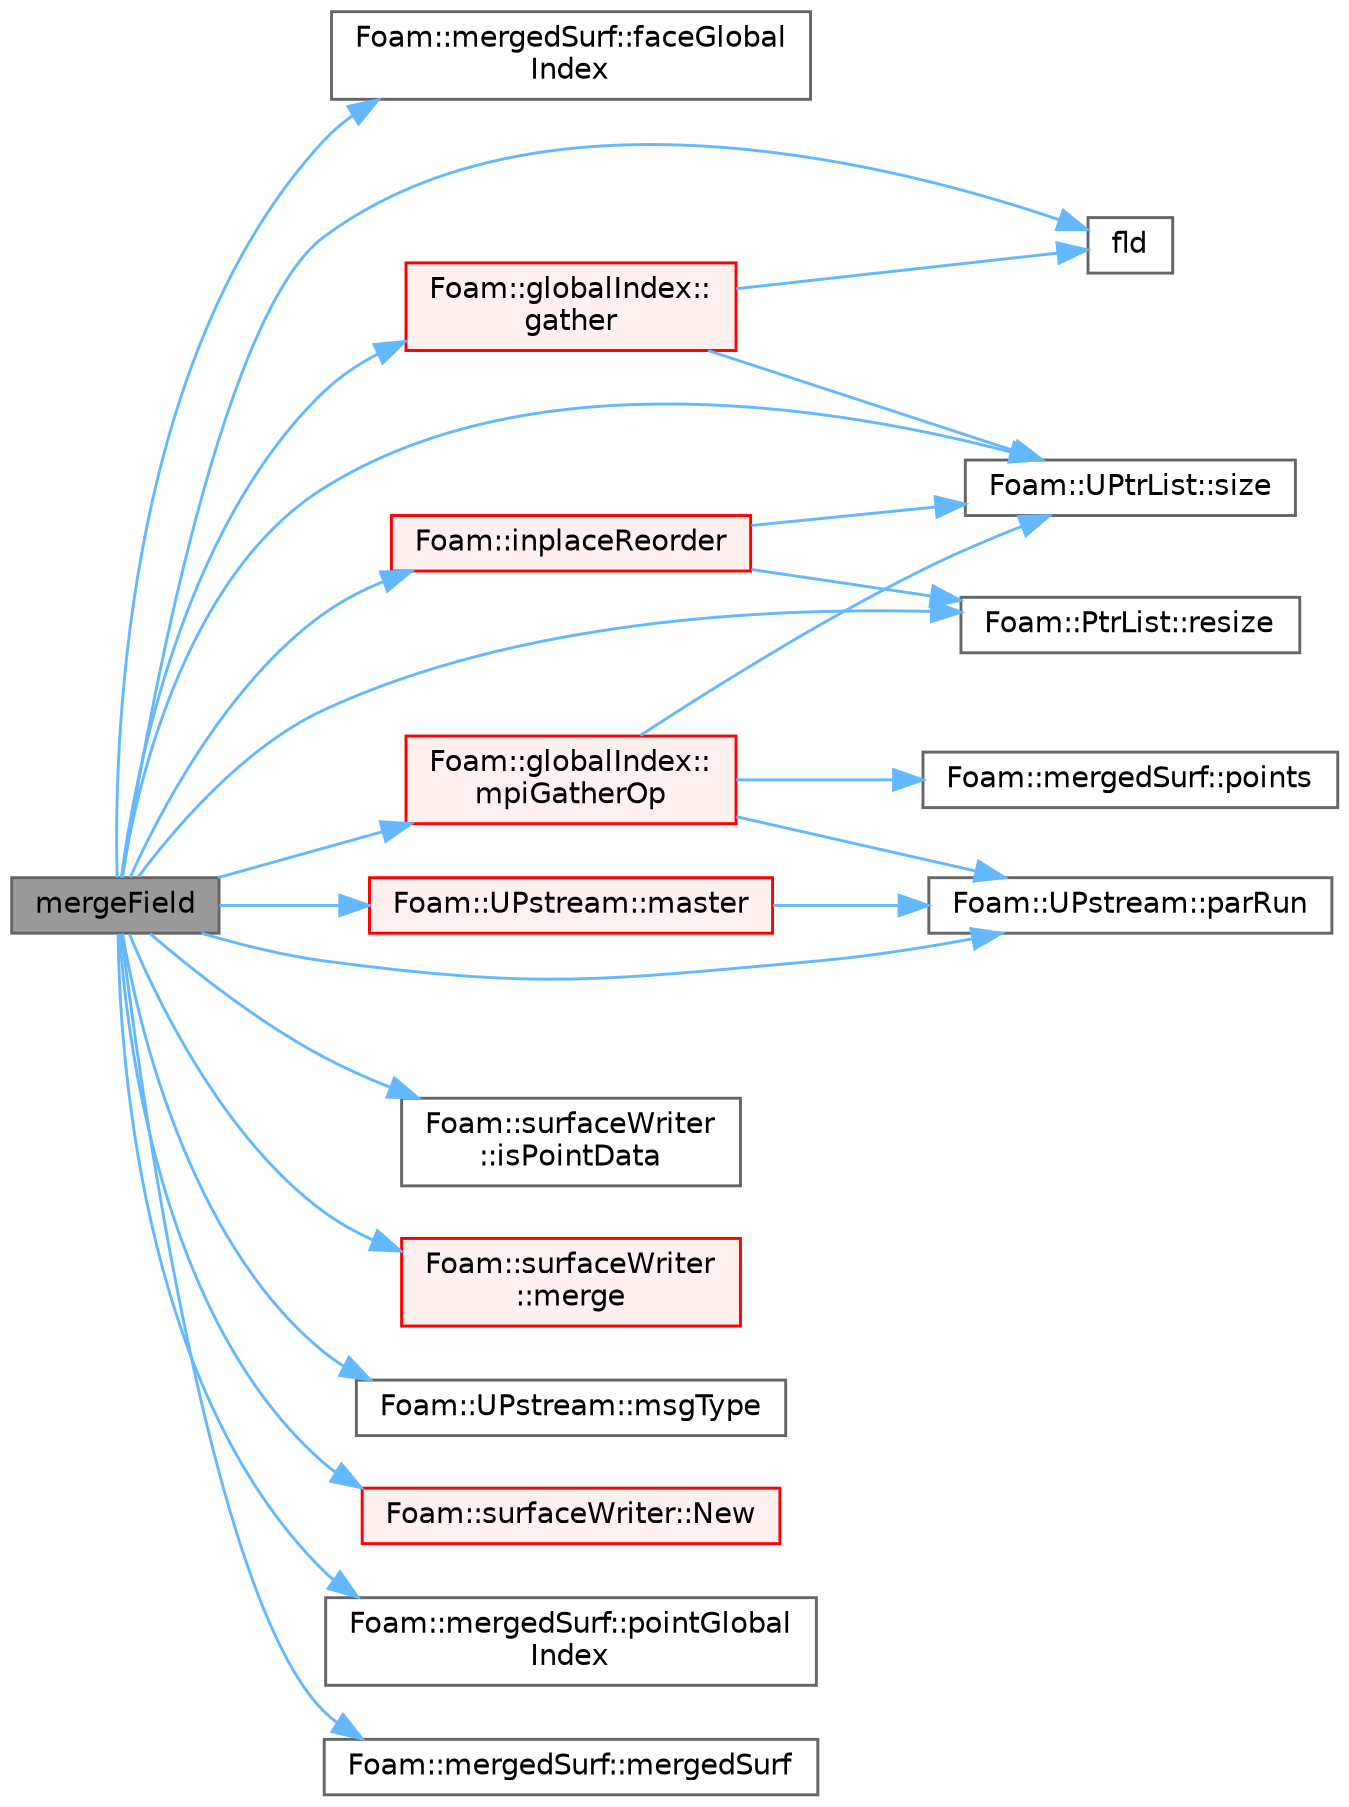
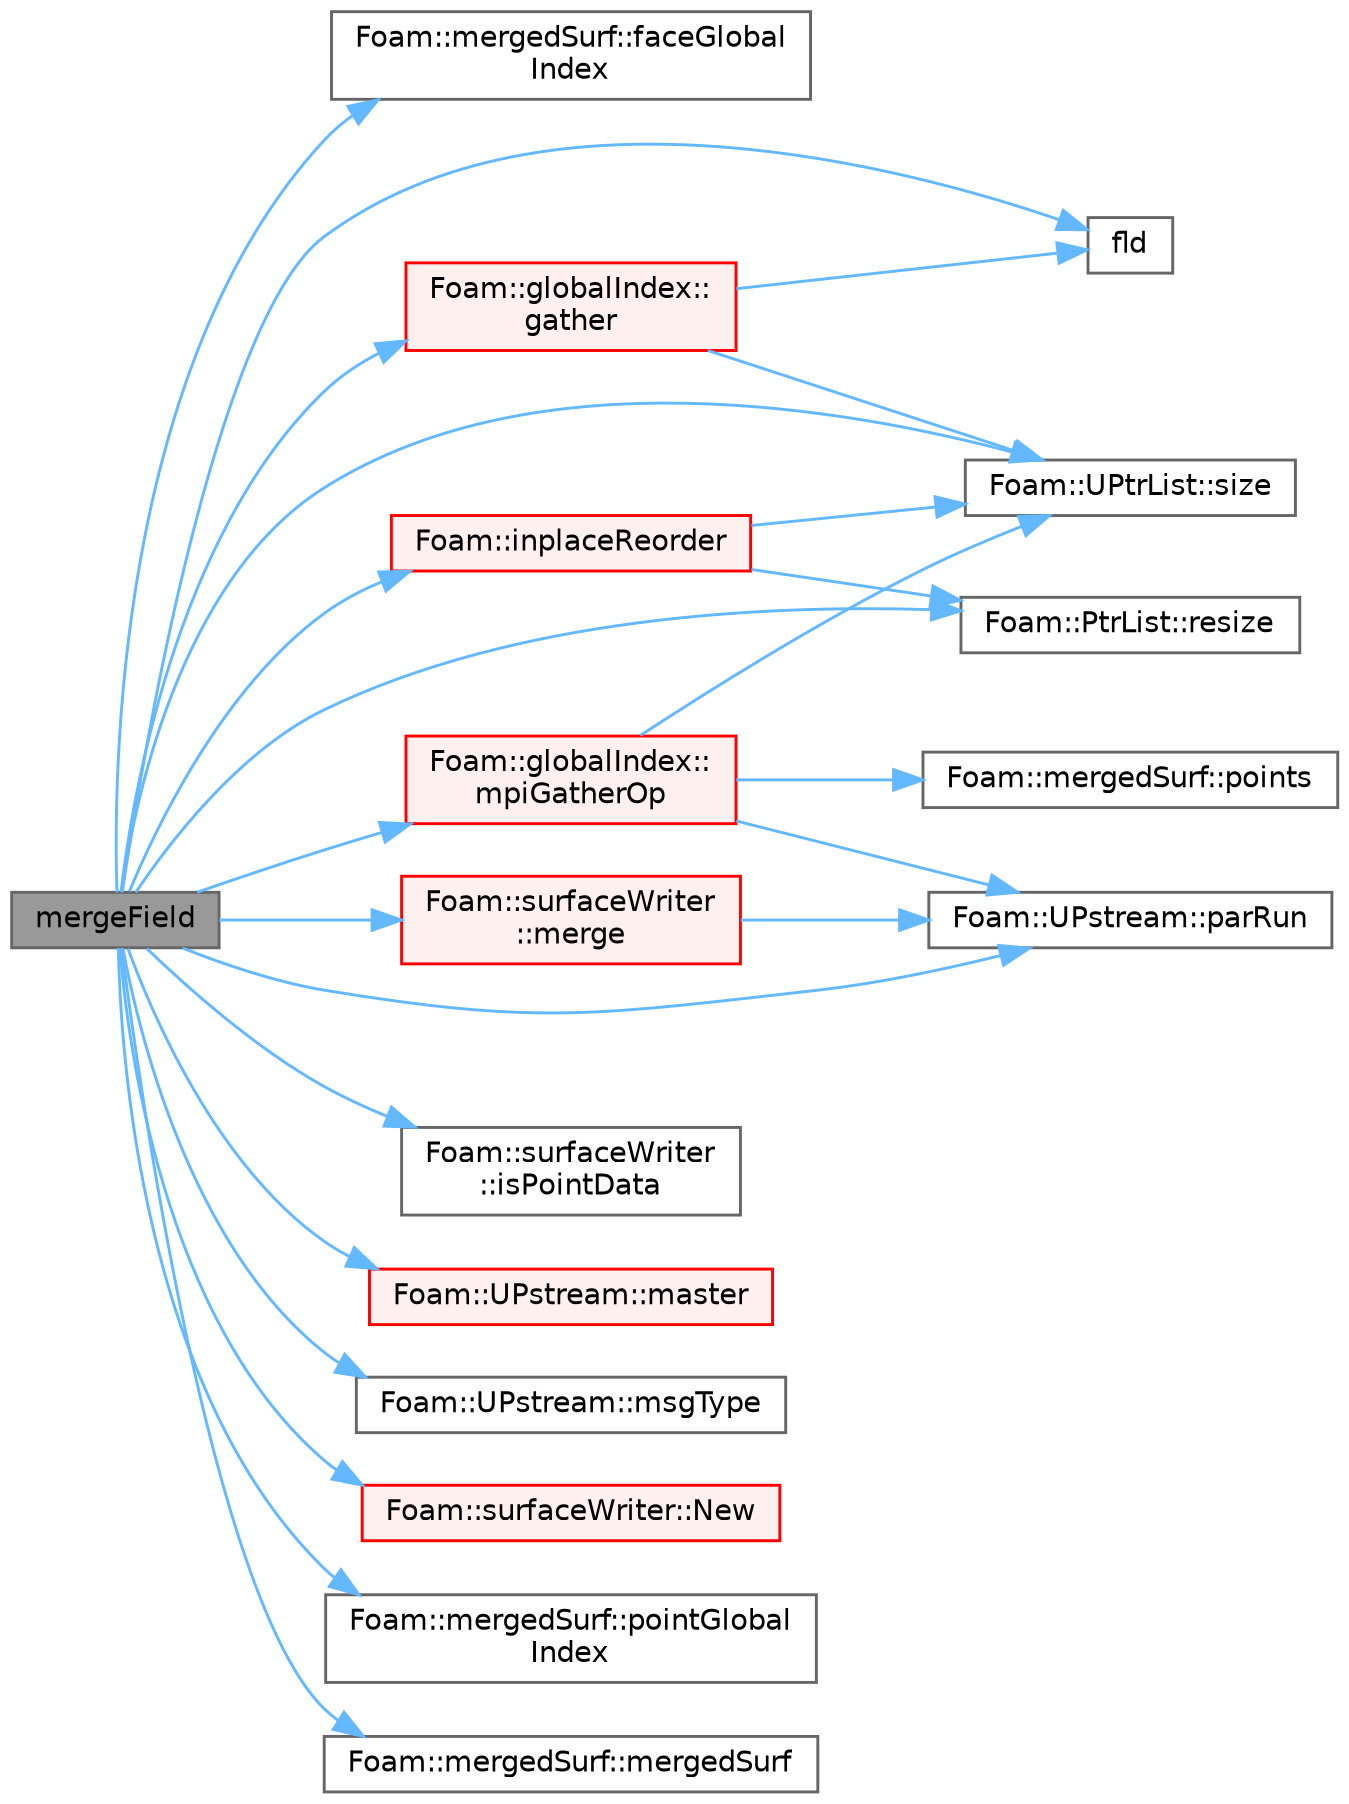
(836, 905) -> (820, 920)
